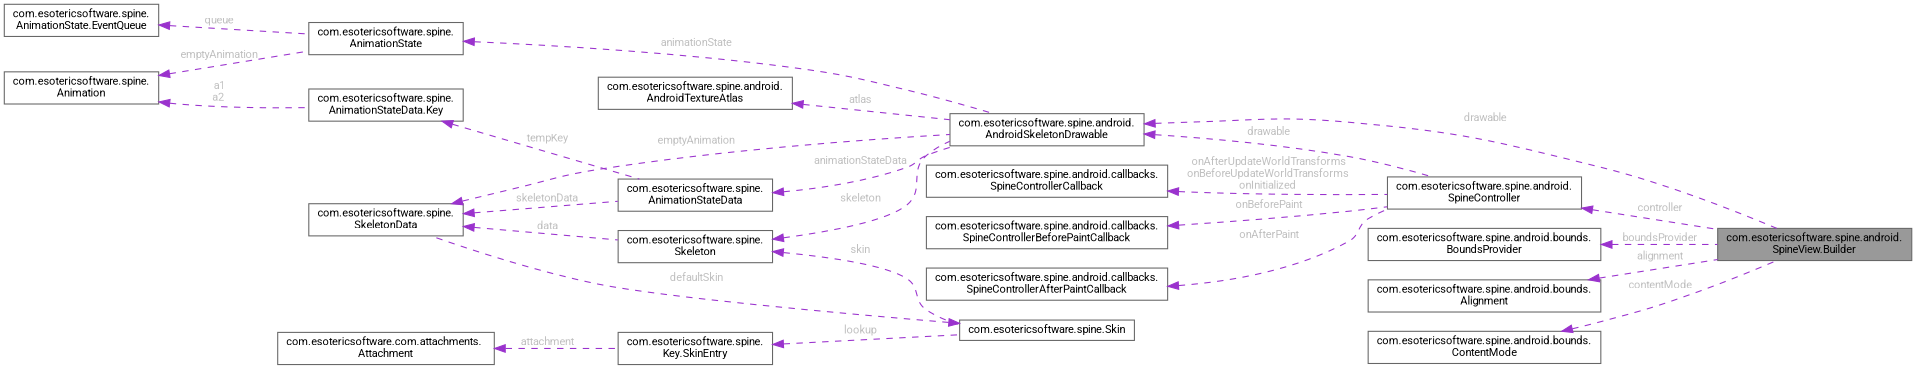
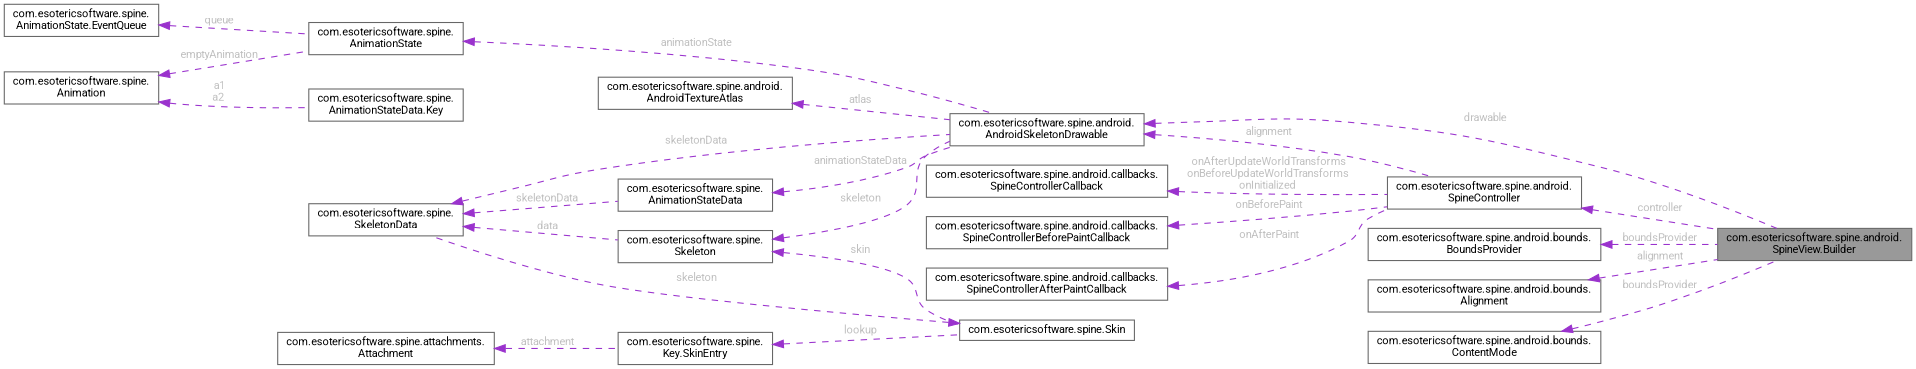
(1268, 132) -> (1268, 132)
(695, 141) -> (695, 141)
(546, 152) -> none
(695, 278) -> (695, 278)
(1659, 286) -> (1659, 286)
(386, 348) -> (386, 348)
